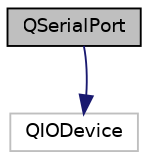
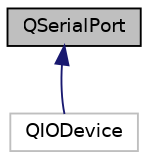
(87, 70) -> (62, 89)
